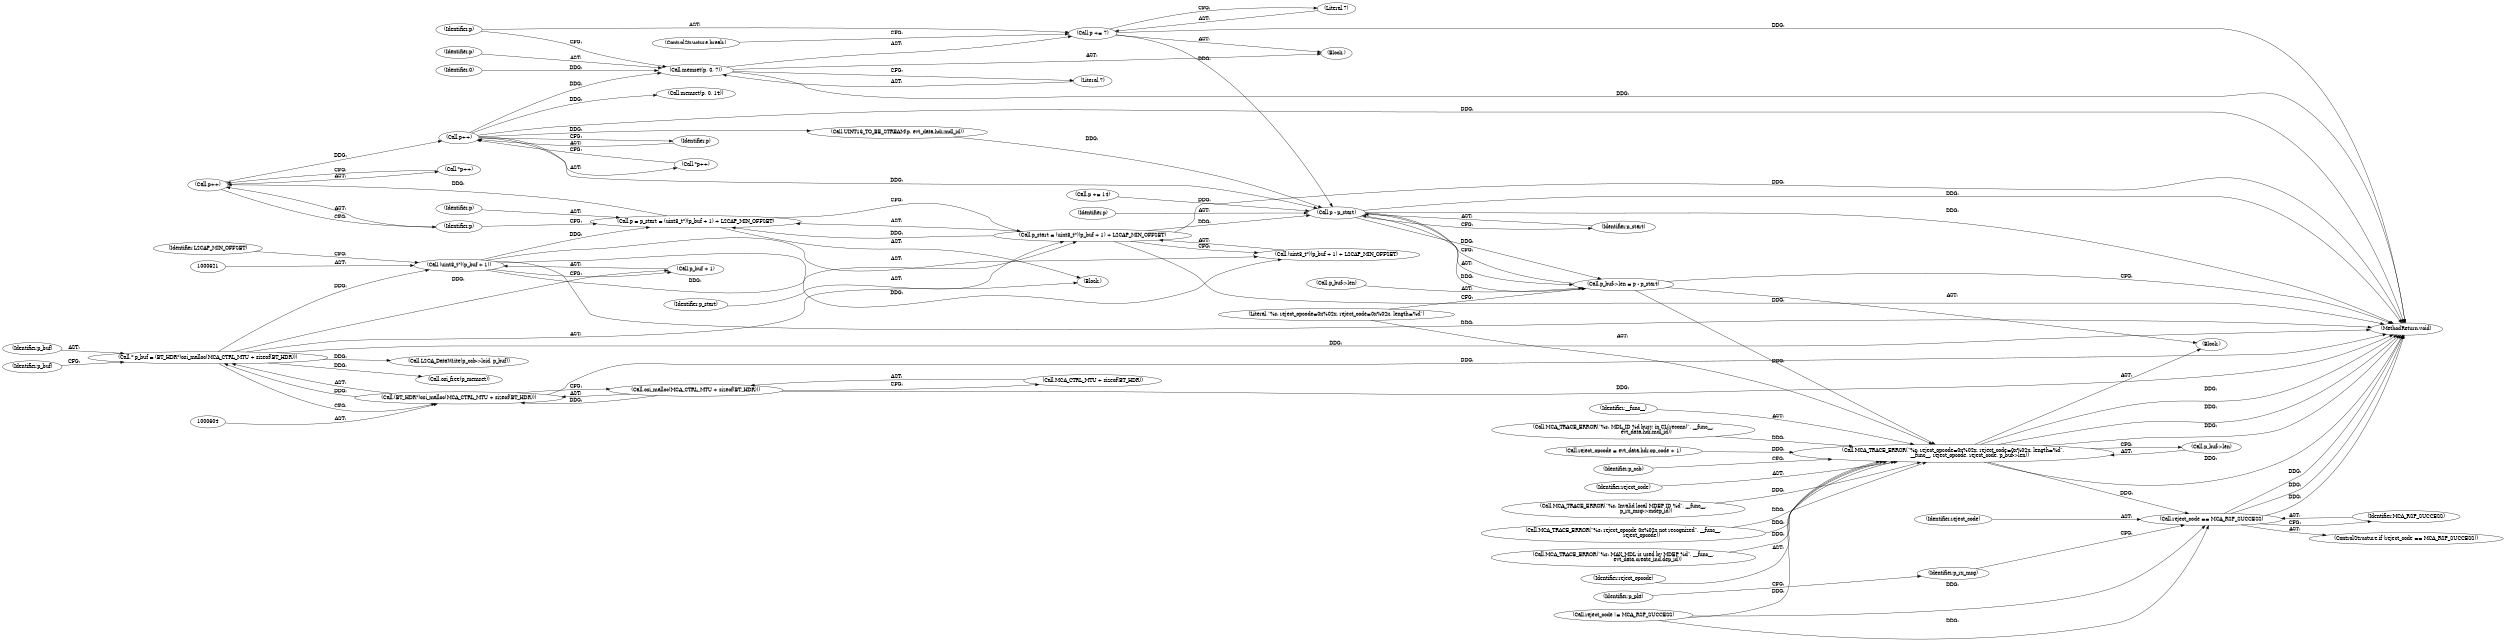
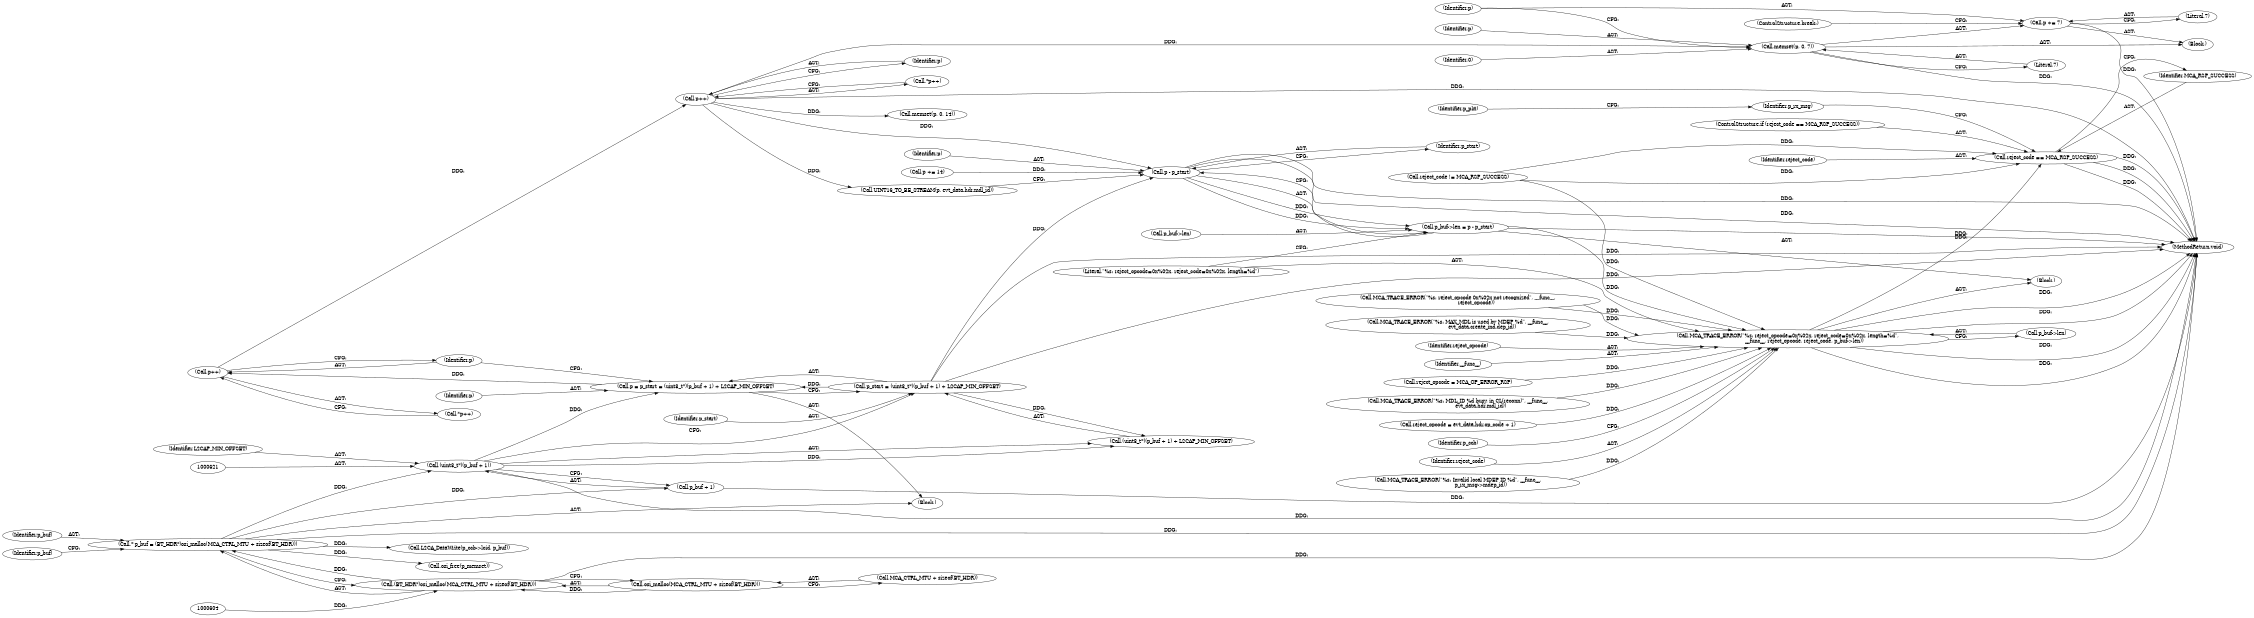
(577, 68) -> (1614, 52)
(1242, 94) -> none
(1093, 139) -> (1040, 180)
(1205, 247) -> (1040, 409)
(341, 254) -> (341, 455)
(2127, 277) -> (1962, 234)
(696, 281) -> (696, 431)
none -> (1458, 383)
(1589, 394) -> (1541, 503)
(341, 419) -> (341, 606)
(2282, 531) -> (1951, 135)
